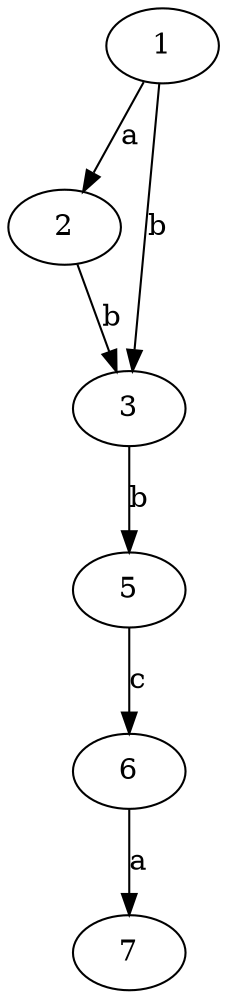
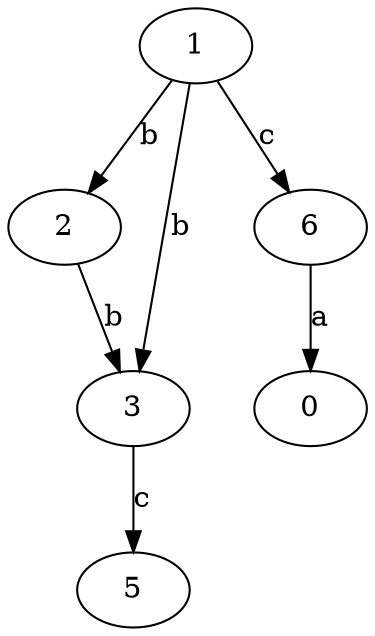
(130, 137) -> (150, 137)
(140, 499) -> (142, 499)
(129, 670) -> (248, 128)
(129, 953) -> (311, 409)
